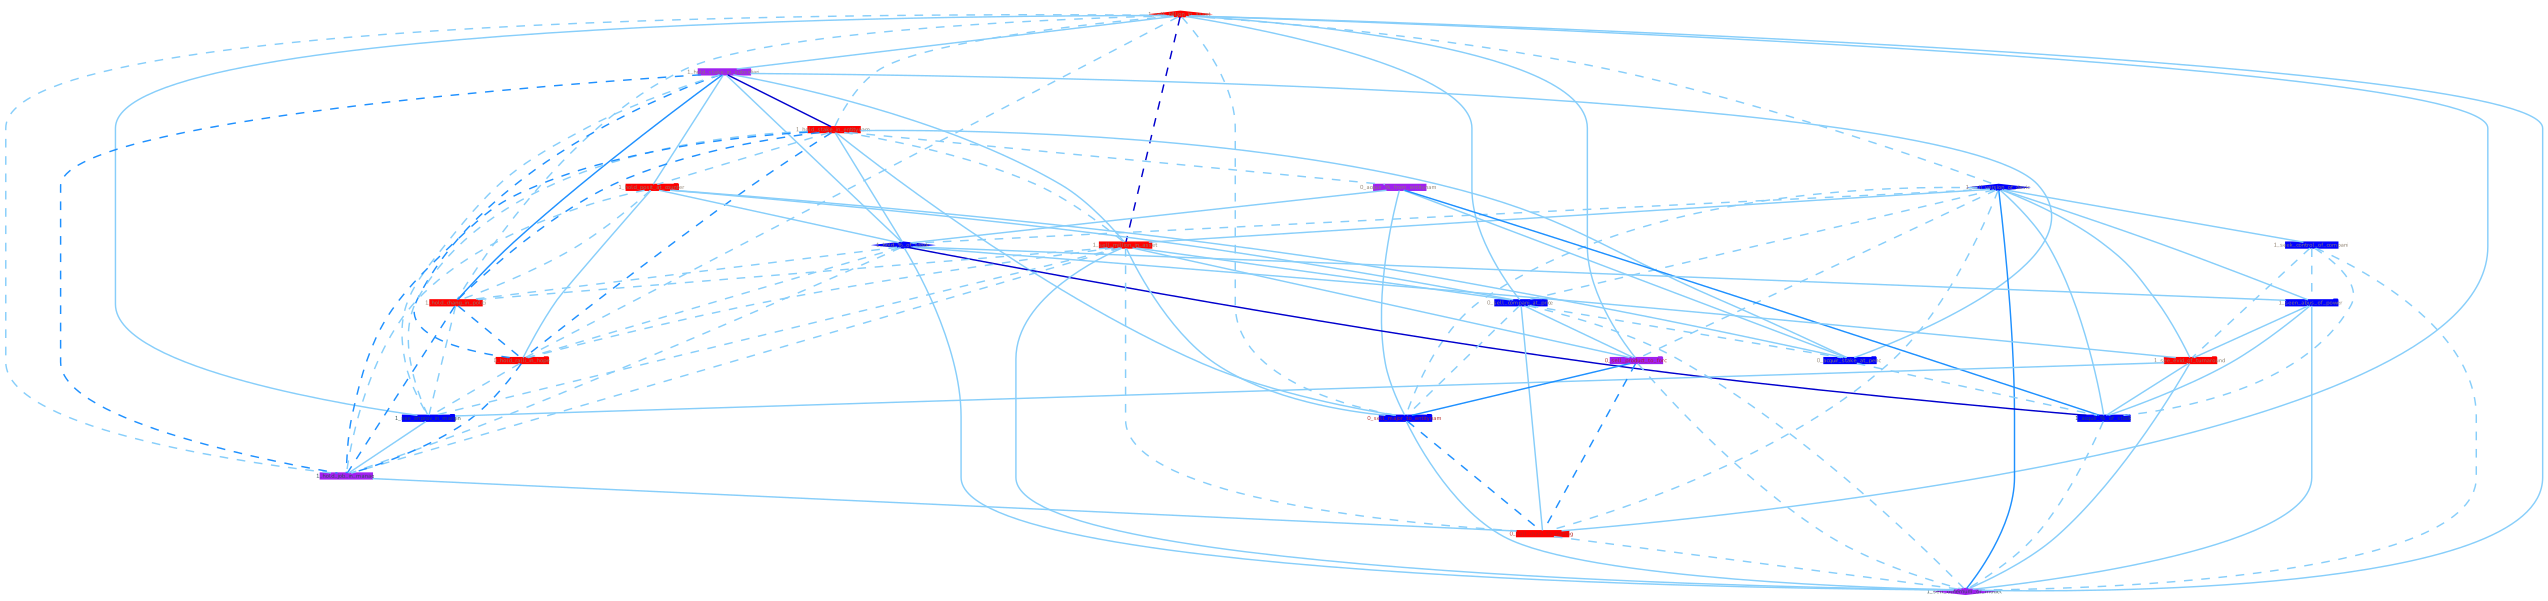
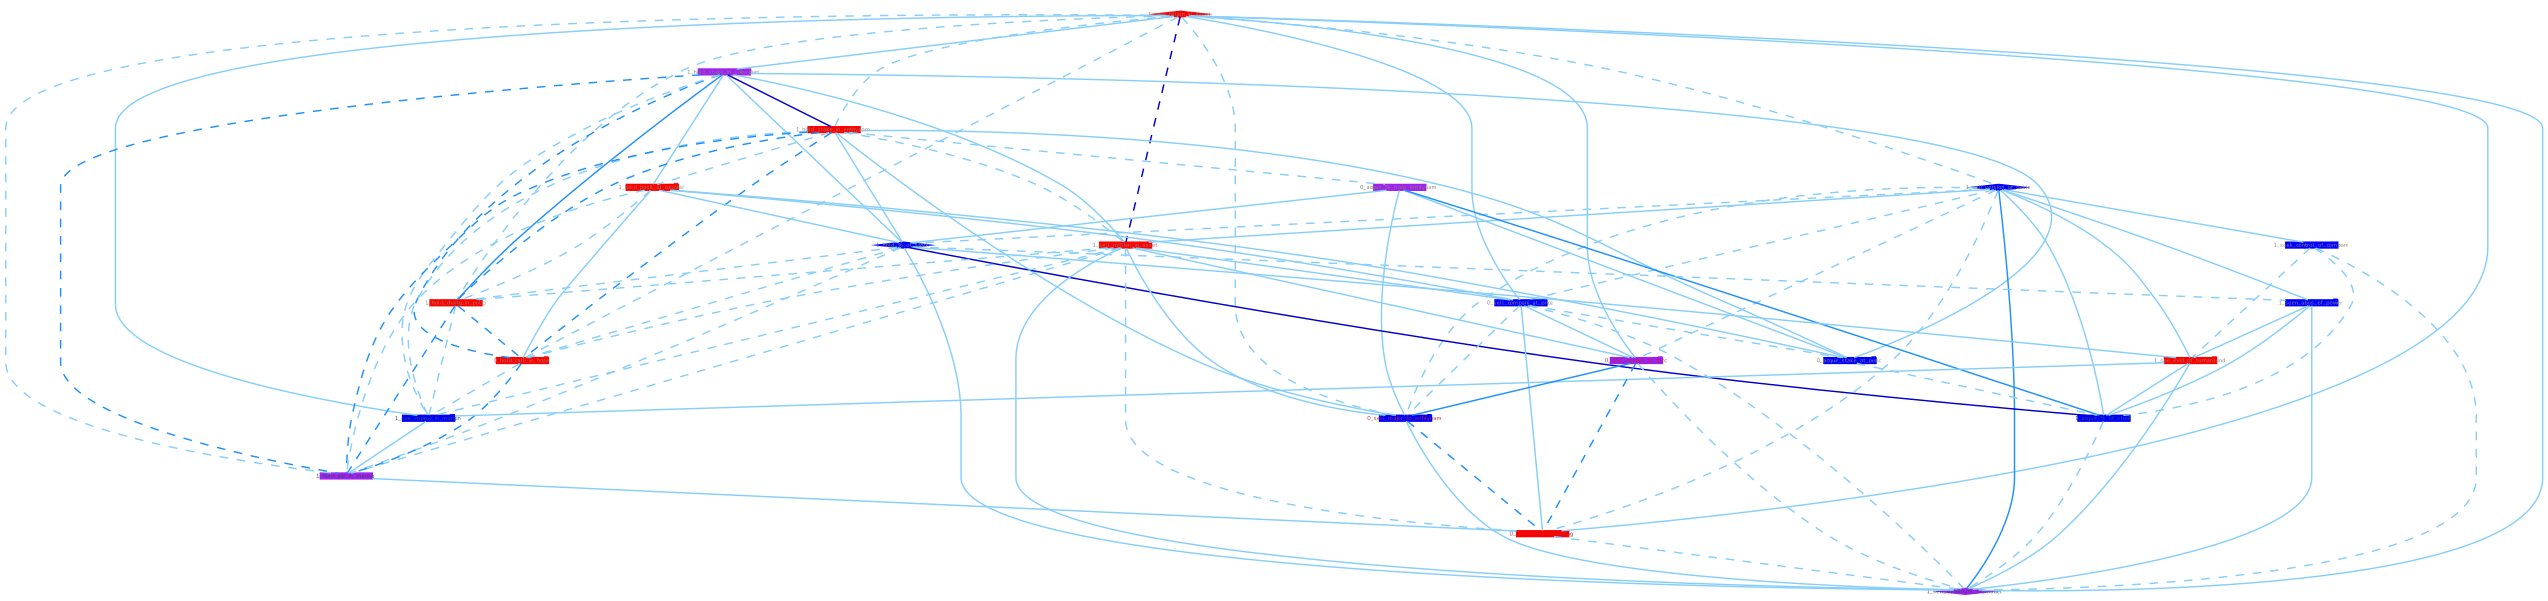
(1565, 272) -> (1565, 272)
(2312, 274) -> none
